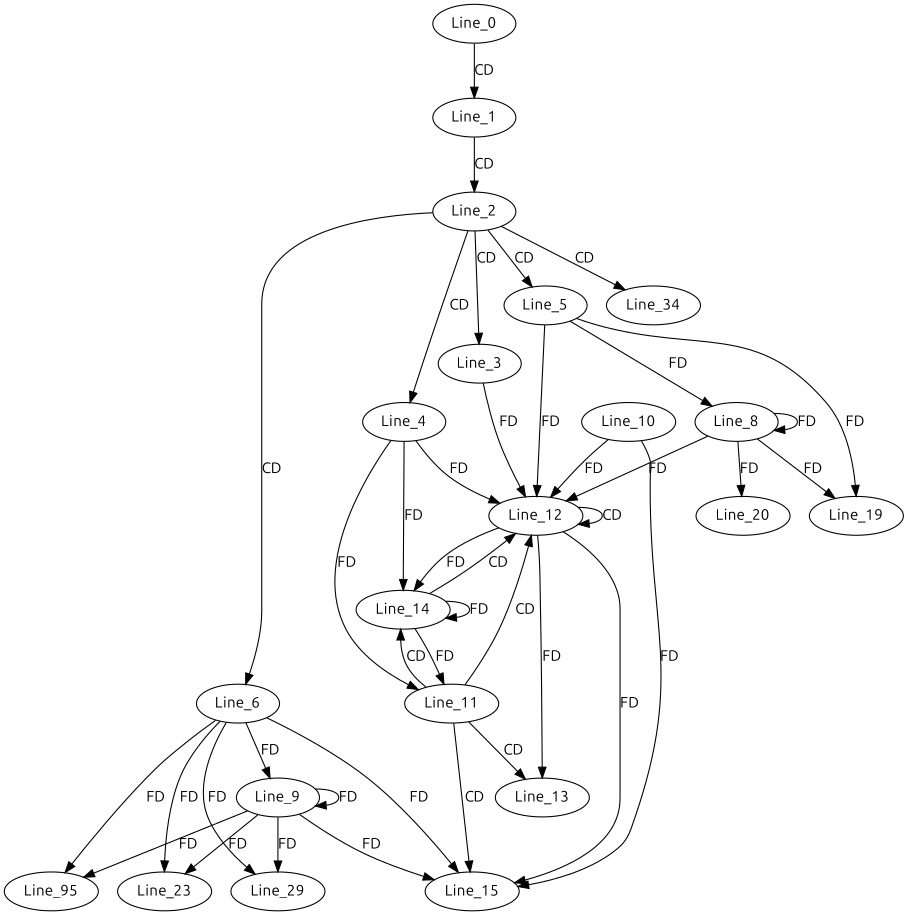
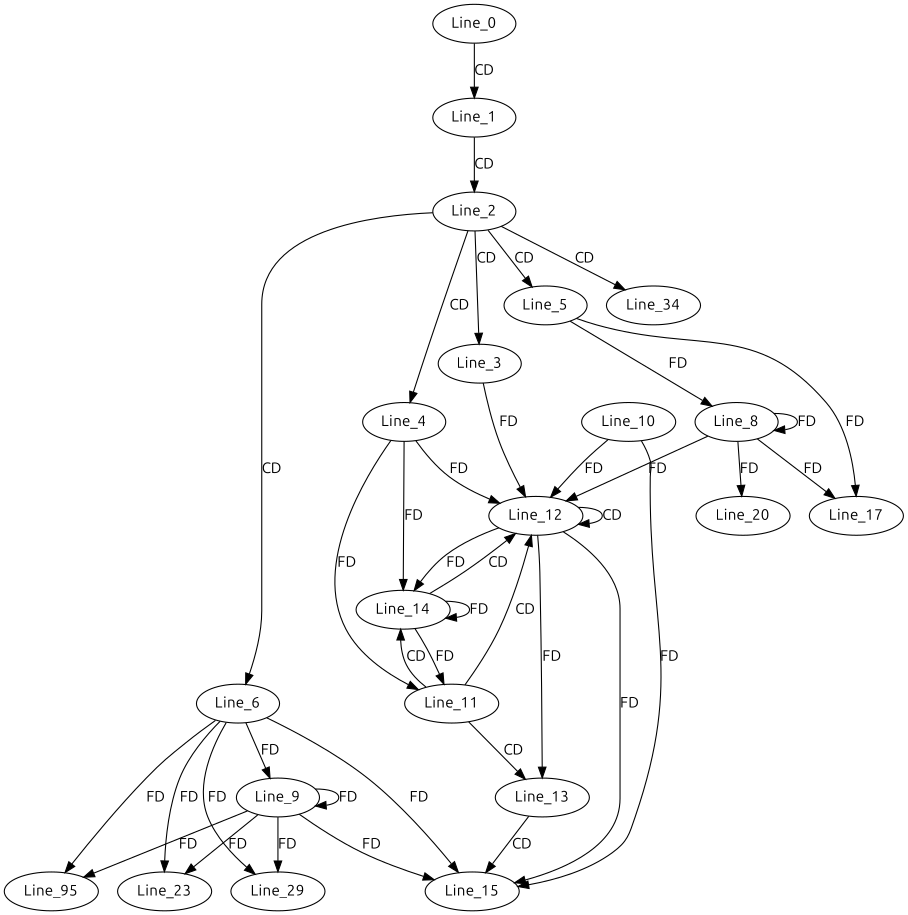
(541, 405) -> none
(856, 516) -> (856, 516)
(461, 792) -> (511, 840)
